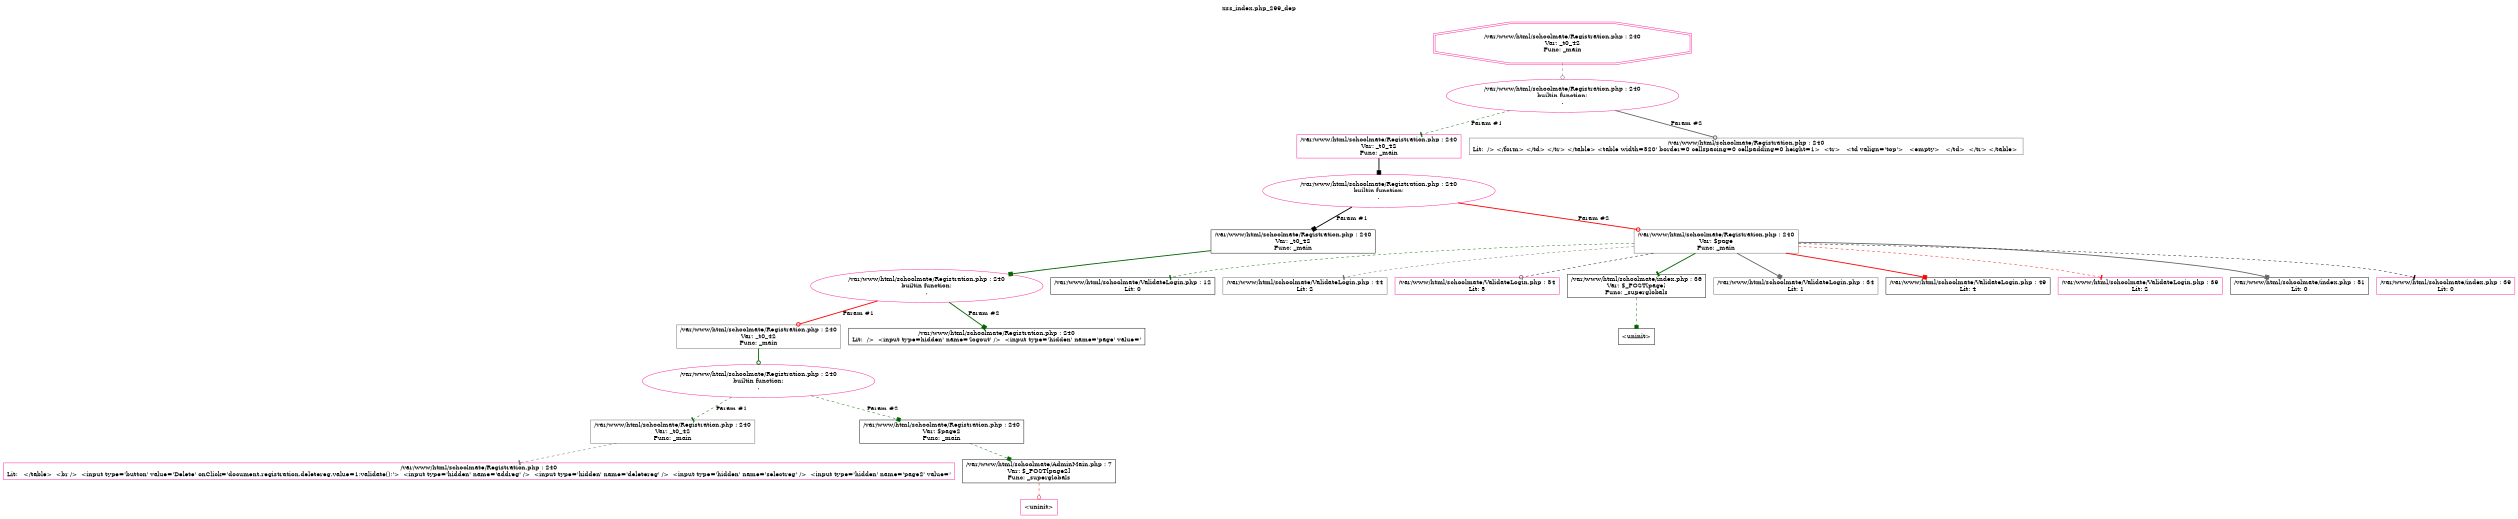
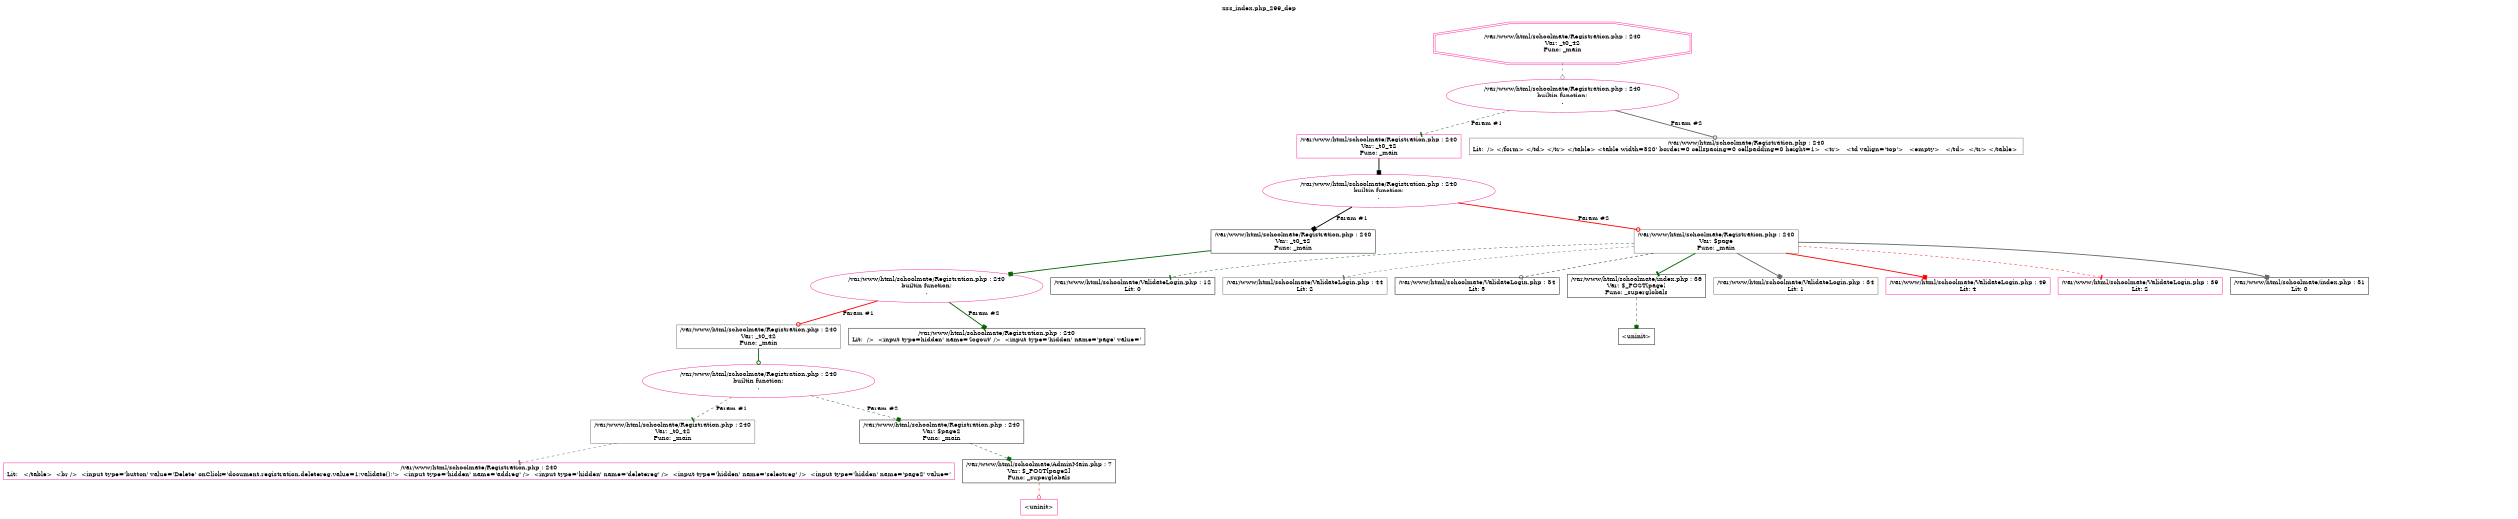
(1477, 286) -> (1477, 286)
(1968, 286) -> (1968, 286)
(2446, 286) -> none
